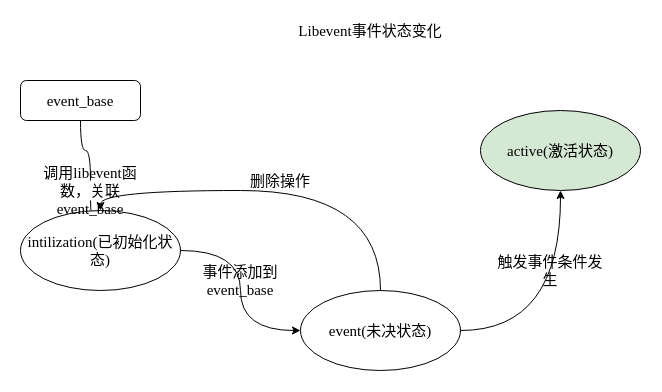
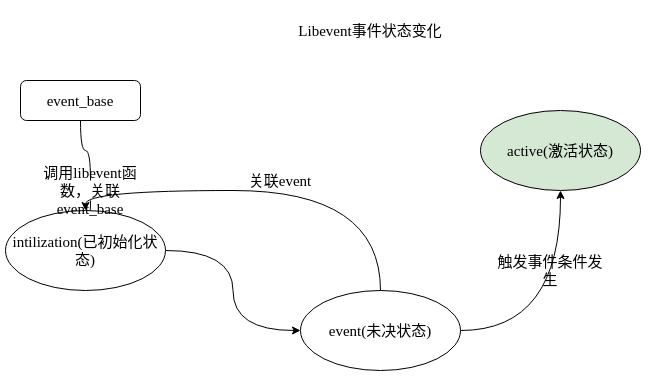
(281, 181) -> (281, 181)
(101, 251) -> (86, 251)
(241, 281) -> none
